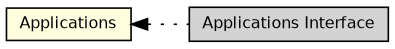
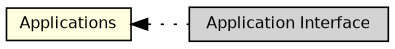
(289, 24) -> (289, 24)
